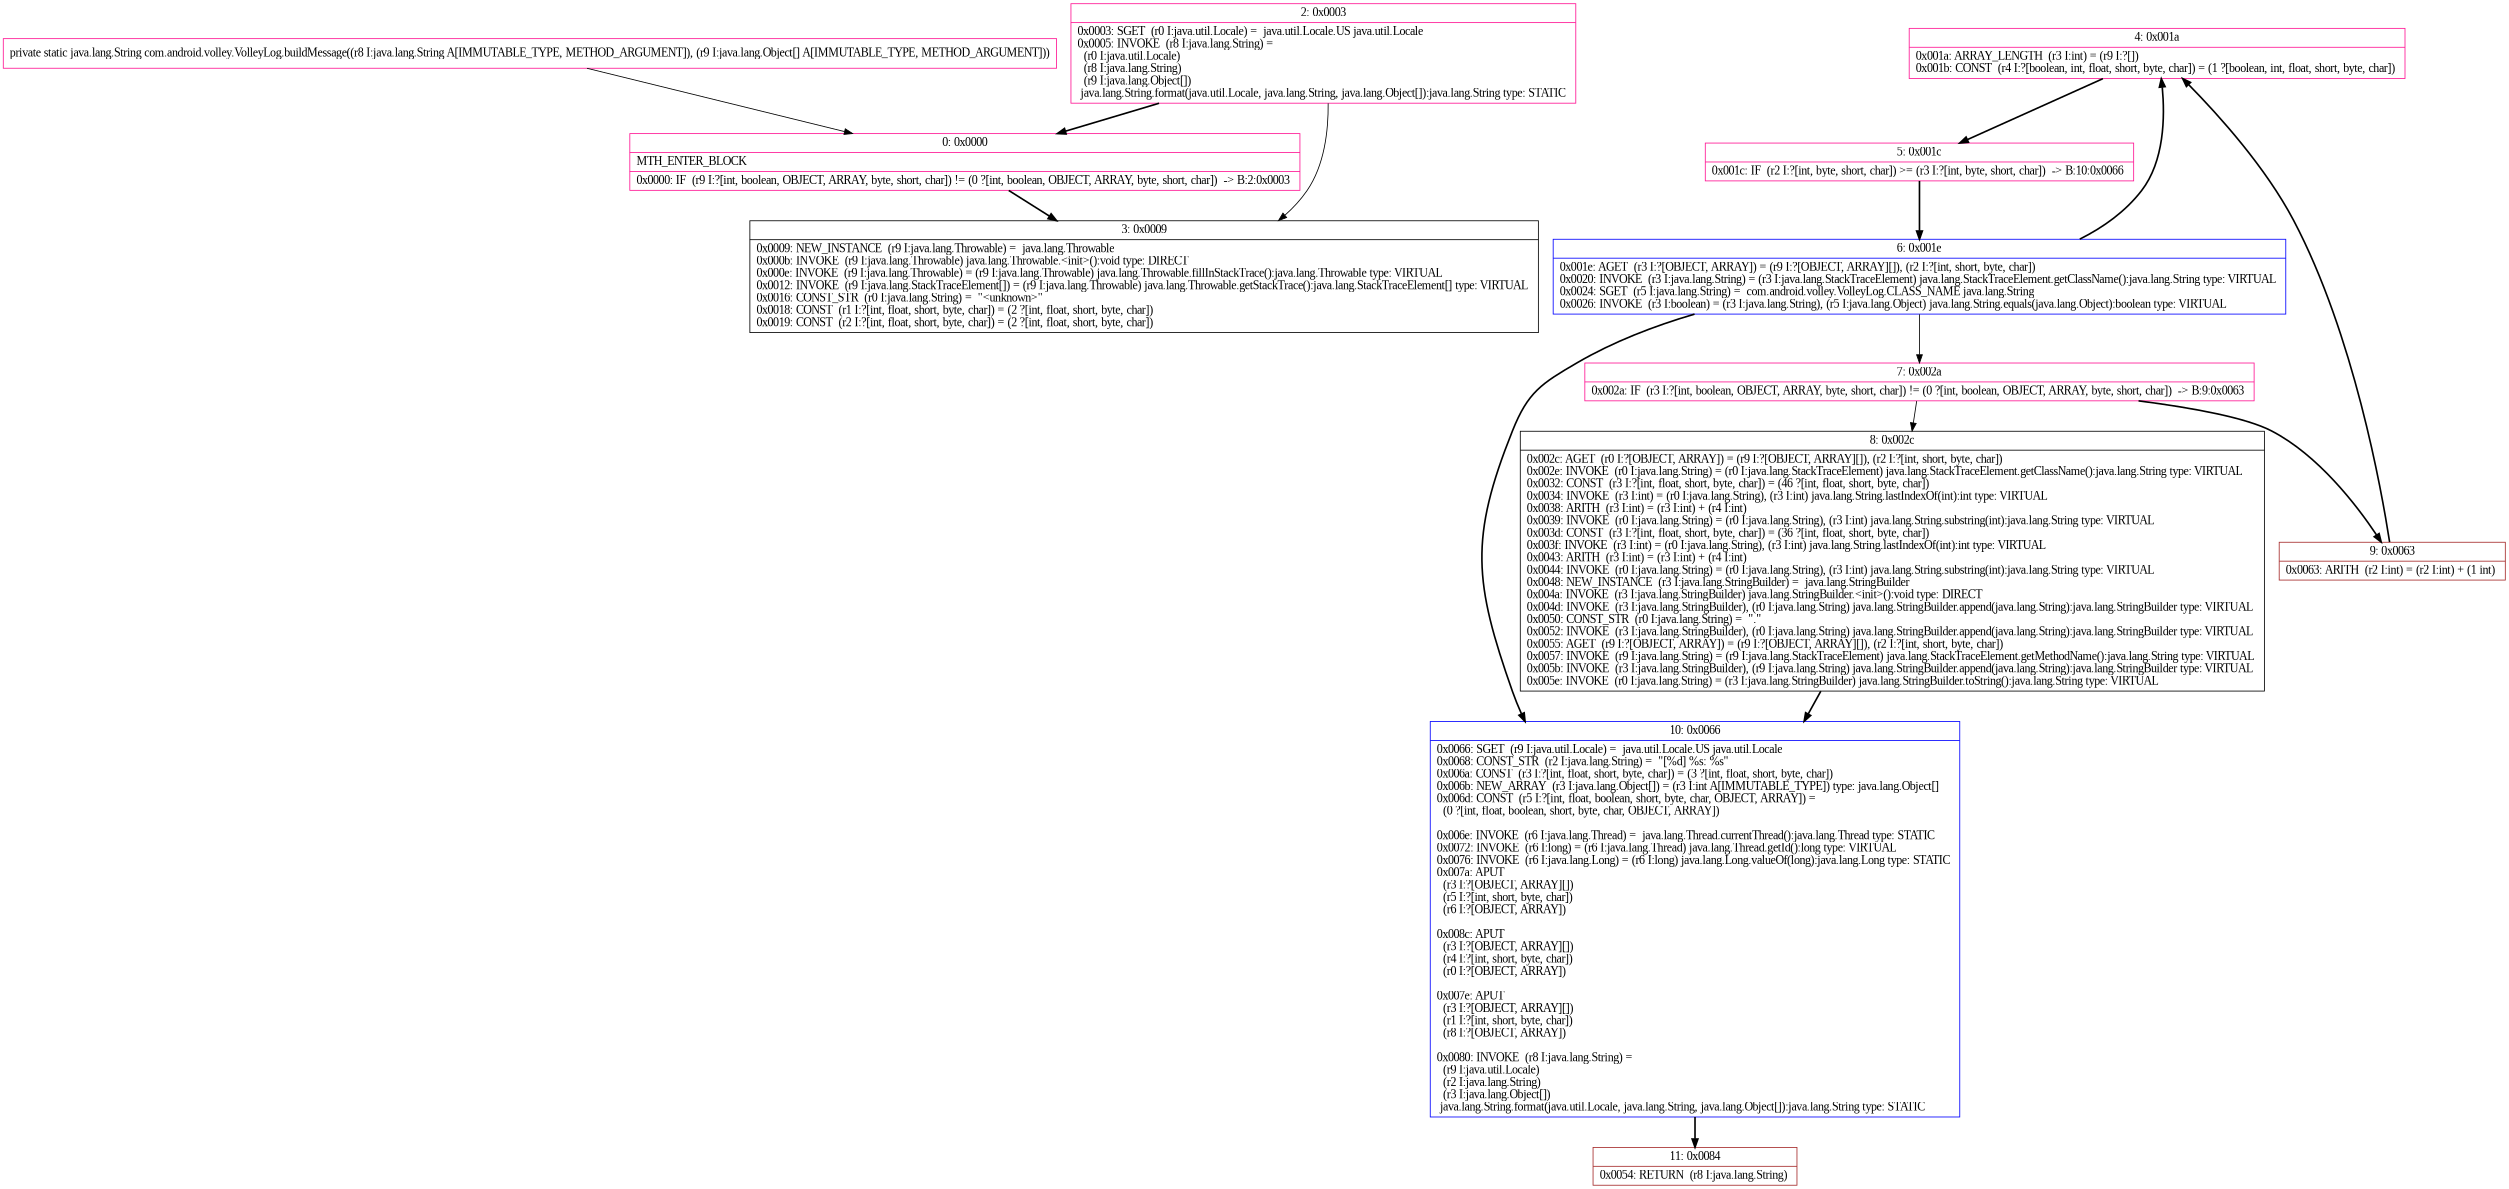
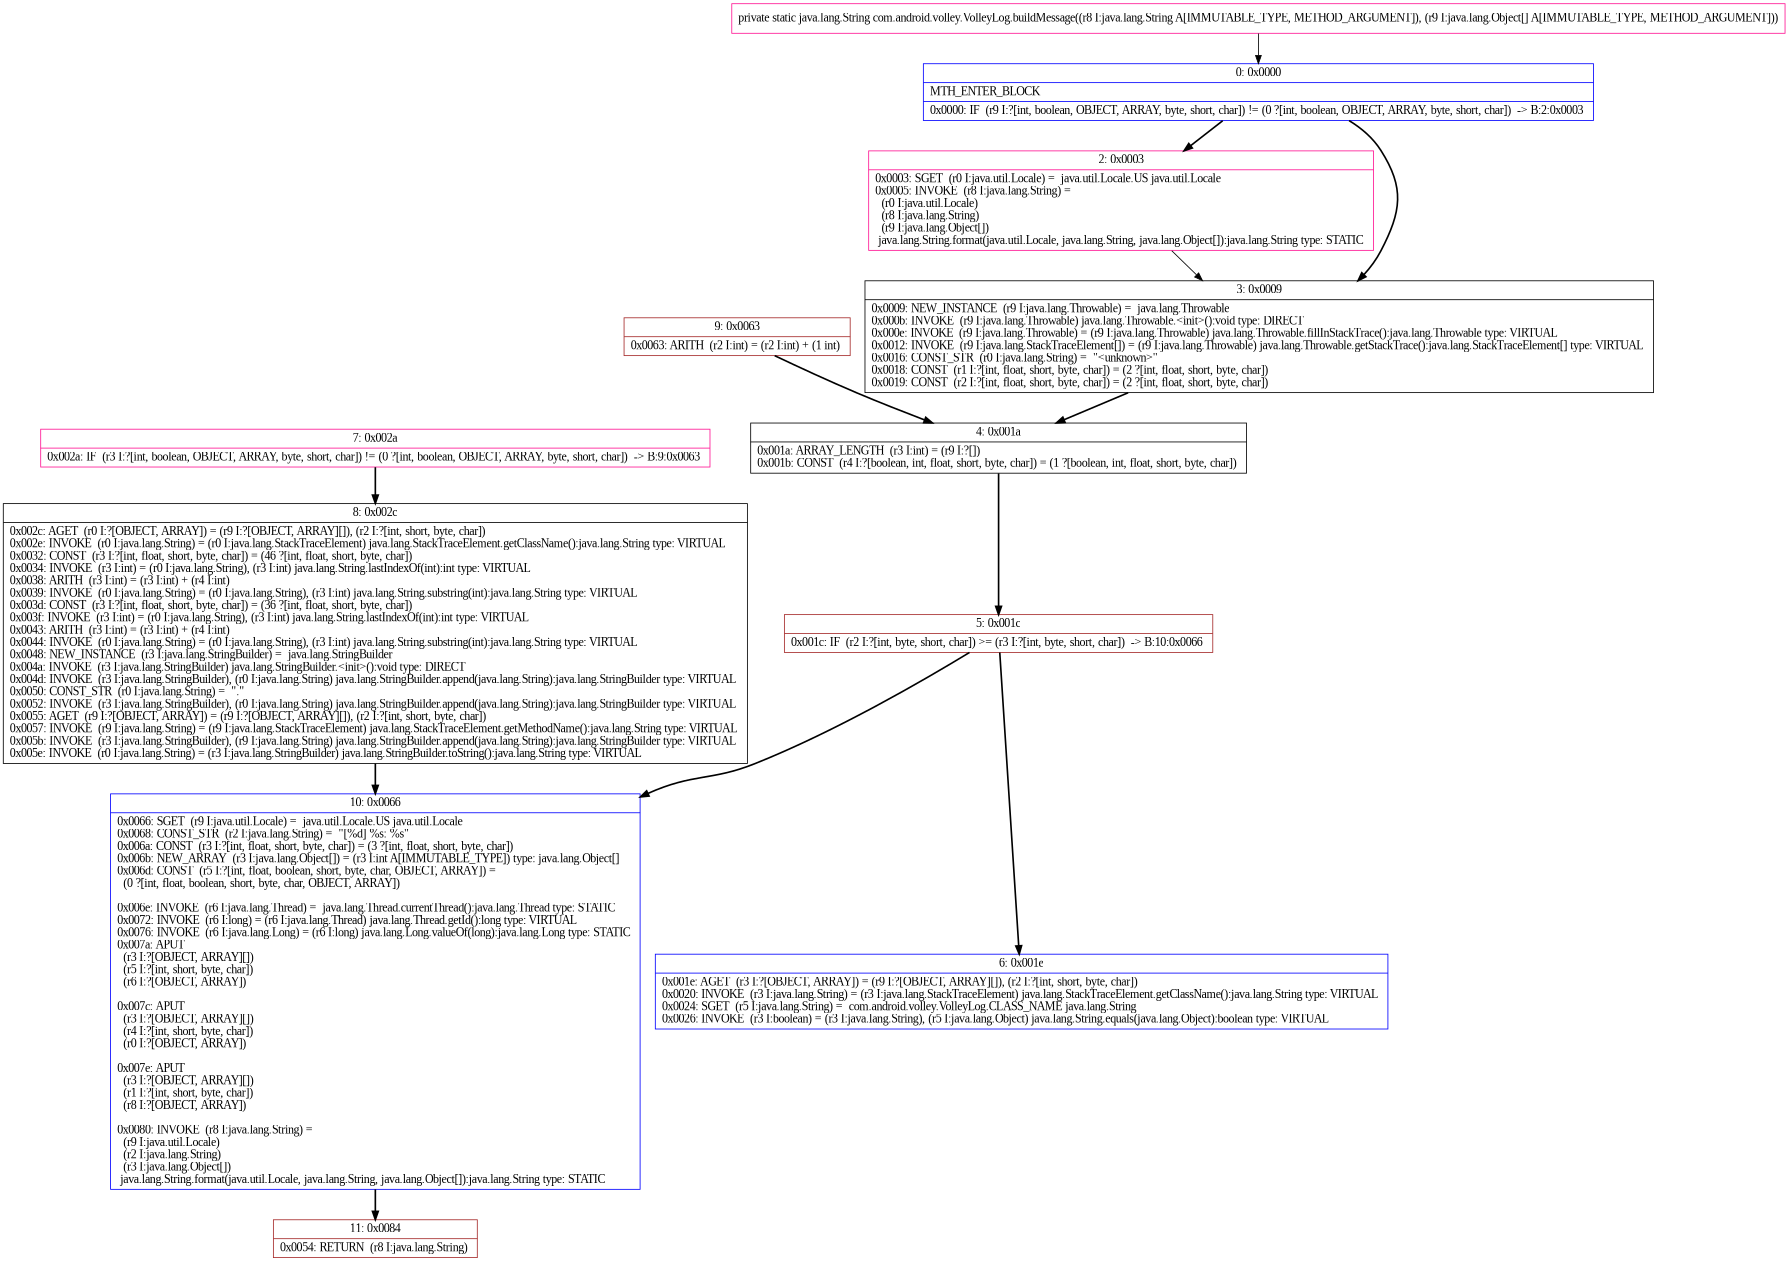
(2157, 53) -> (999, 448)
(1112, 117) -> (1207, 133)
(965, 162) -> (1258, 92)
(1919, 162) -> (999, 634)
(2149, 179) -> (1096, 406)
(1919, 334) -> none
(1915, 412) -> (375, 481)
(2277, 434) -> none
(1500, 463) -> (815, 737)
(1474, 934) -> (154, 1007)
